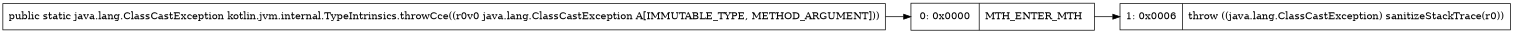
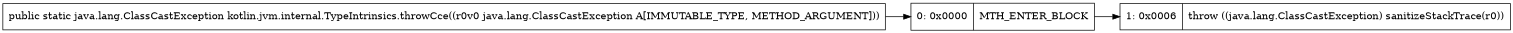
(1034, 16) -> (1034, 16)
